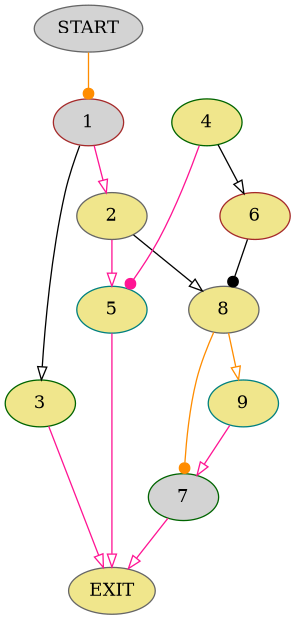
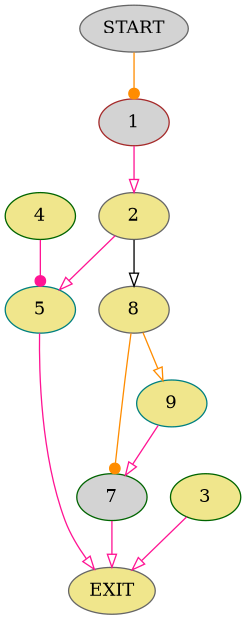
(255, 216) -> none
(54, 255) -> none
